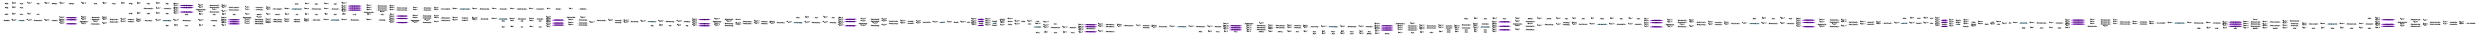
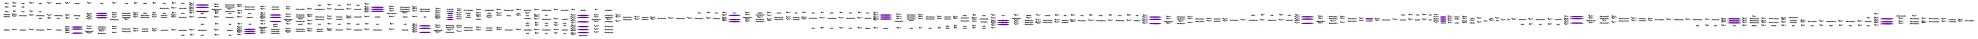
none -> (628, 20)
(601, 21) -> none
(701, 22) -> (94, 20)
(1871, 22) -> (1369, 19)
none -> (1048, 23)
